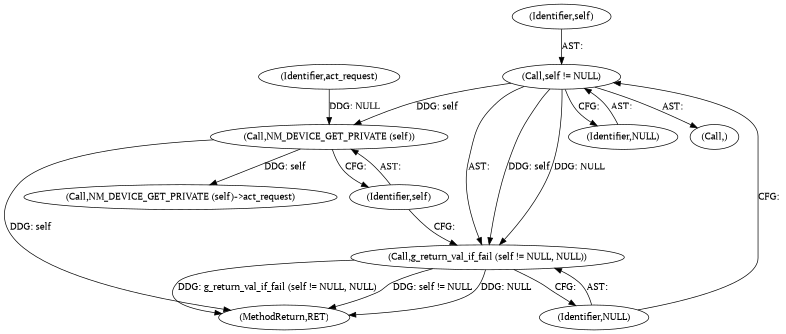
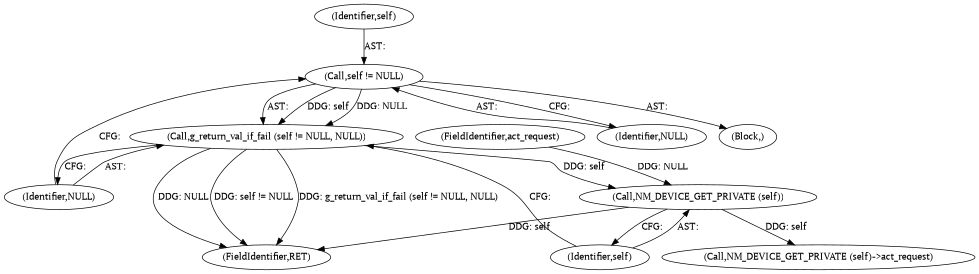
(329, 77) -> (500, 137)
(434, 97) -> (489, 156)
(714, 137) -> (748, 137)
(284, 317) -> (266, 257)
